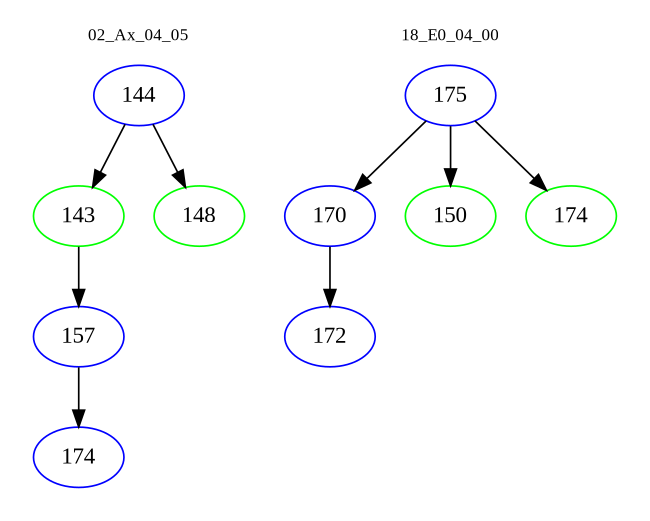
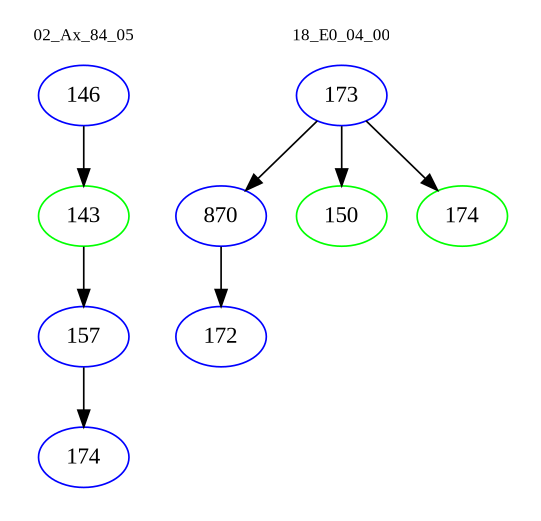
(139, 36) -> (85, 36)
(139, 95) -> (84, 95)
(451, 95) -> (342, 95)
(199, 216) -> none
(330, 216) -> (221, 216)
